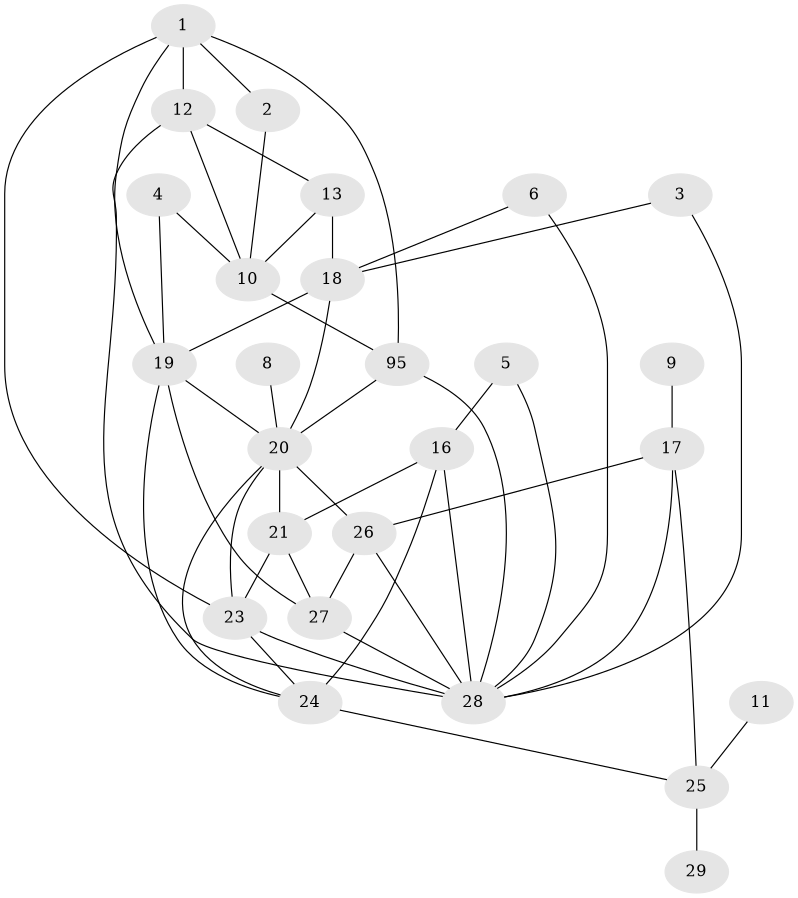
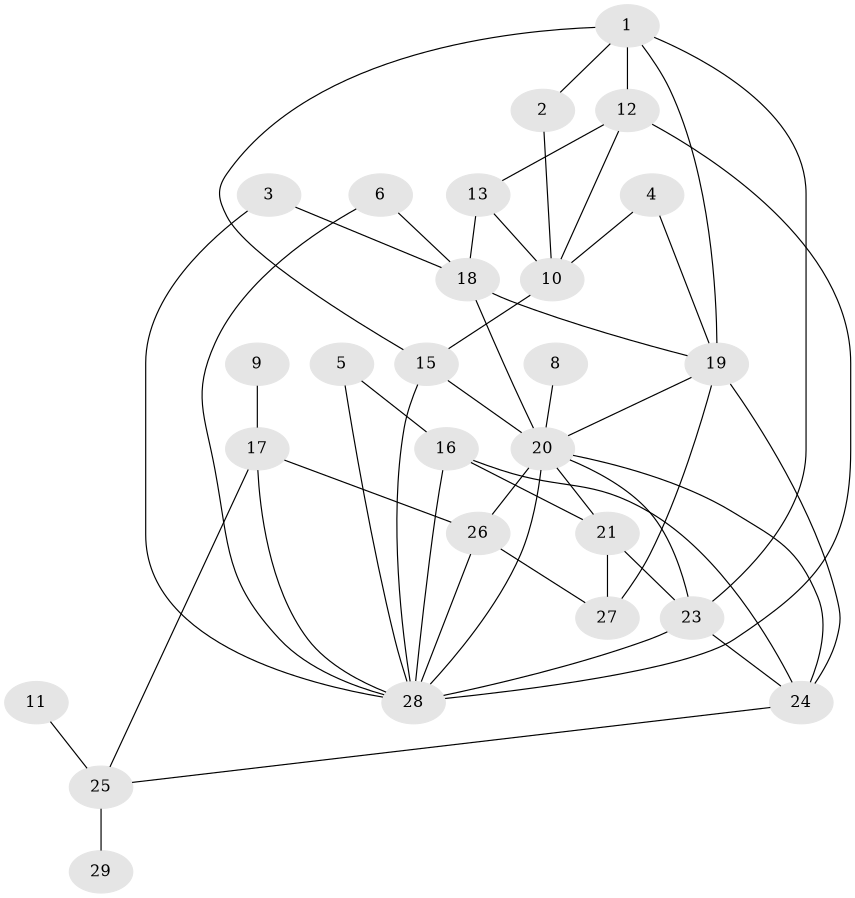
(397, 364) -> (427, 364)
(397, 660) -> (504, 586)
